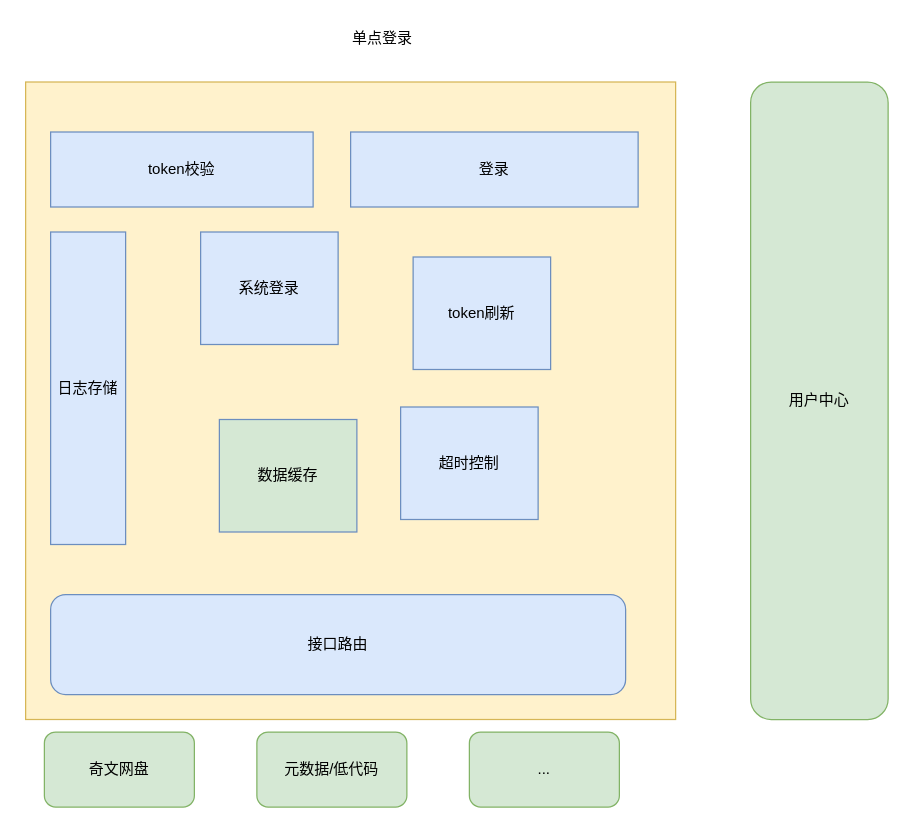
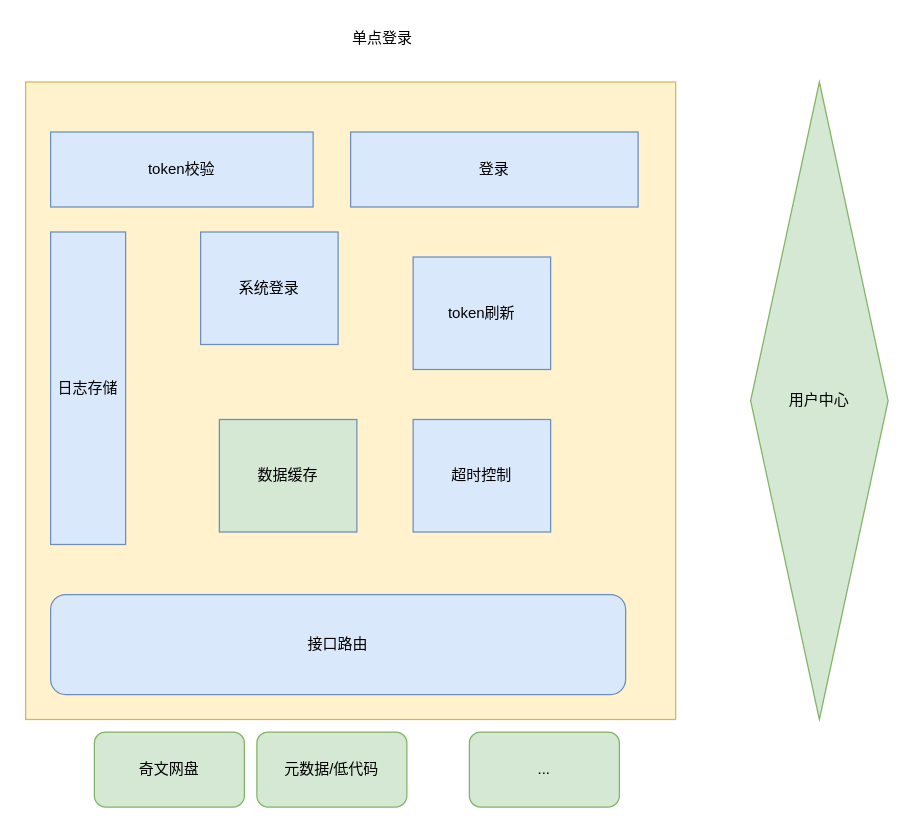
(819, 401) -> (819, 401)
(469, 463) -> (482, 476)
(119, 769) -> (169, 769)
